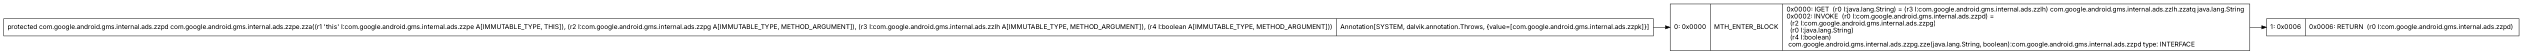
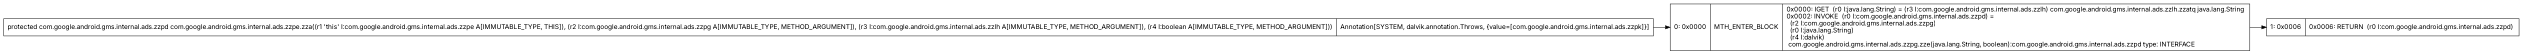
(1809, 38) -> (1806, 38)
